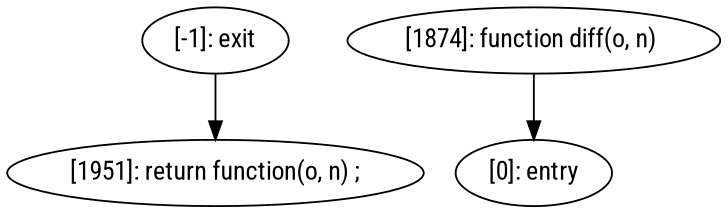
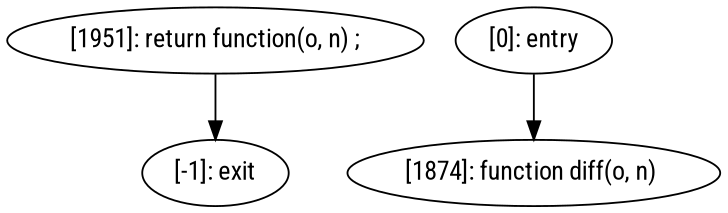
(215, 98) -> (215, 98)
(534, 98) -> (534, 98)
